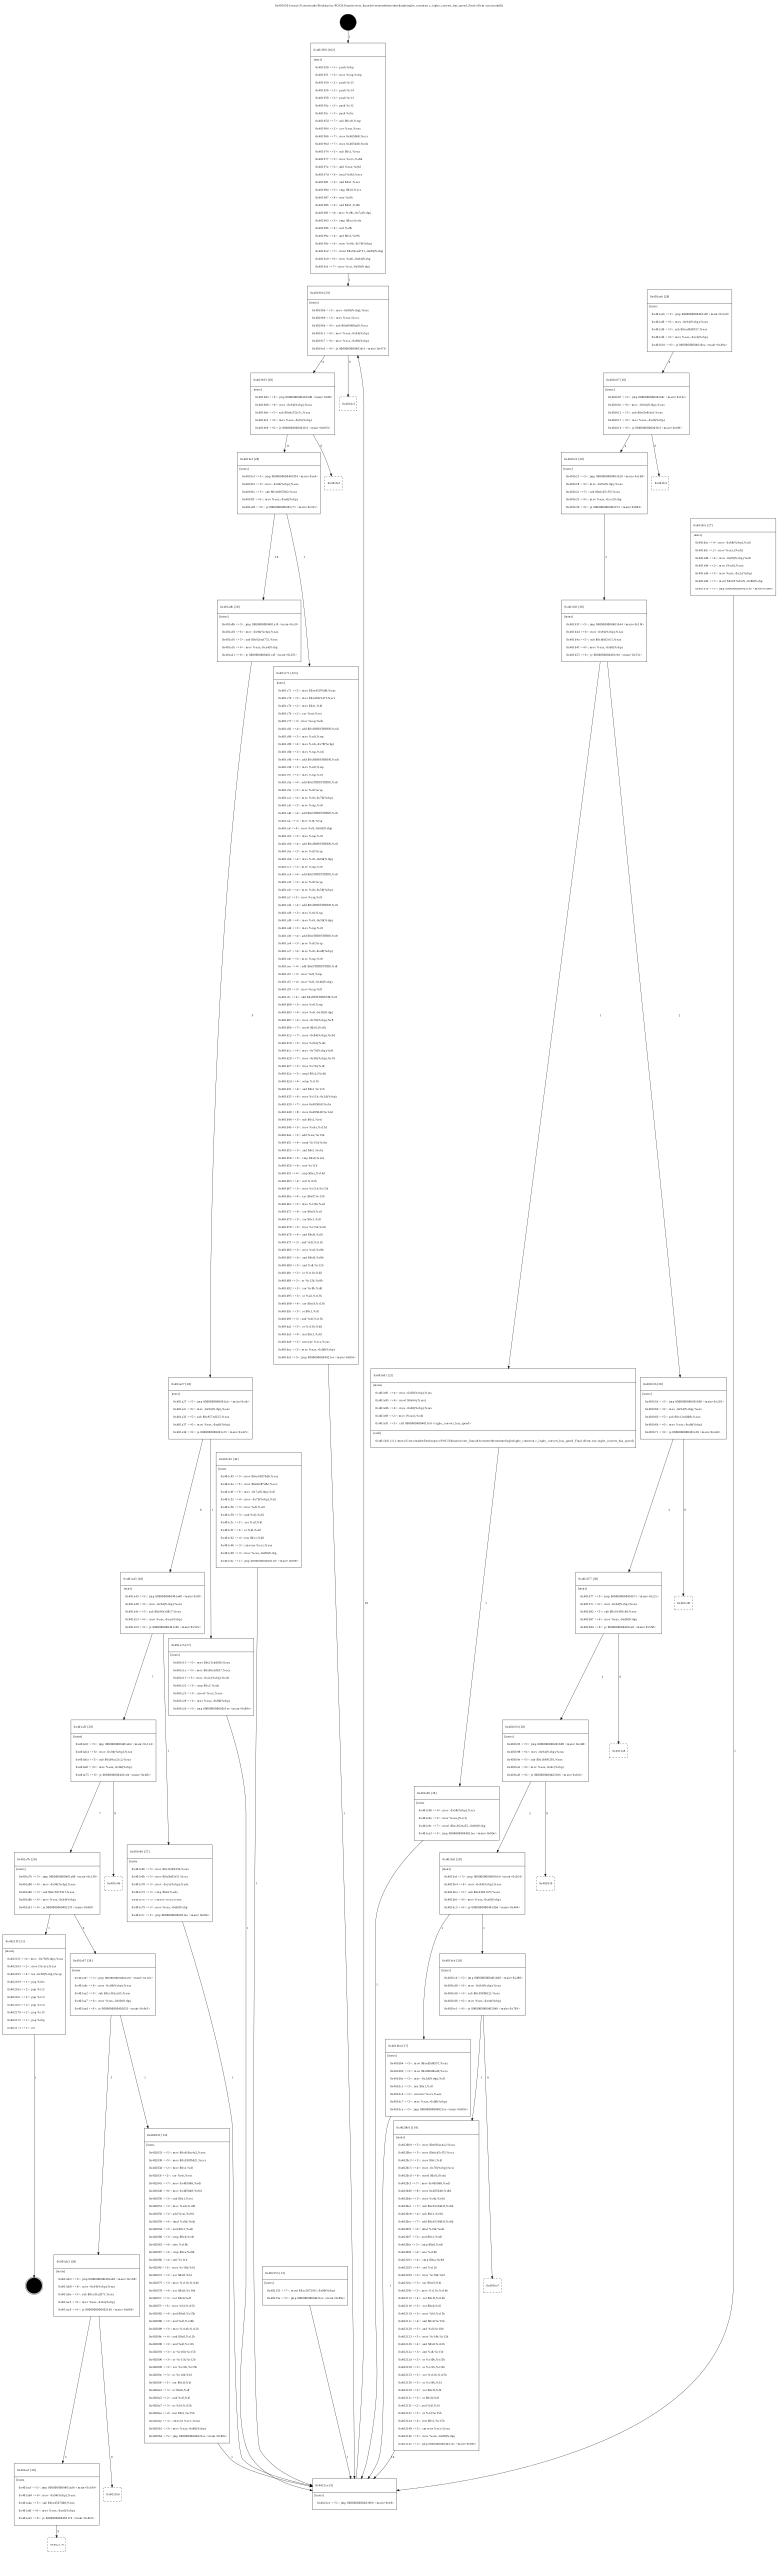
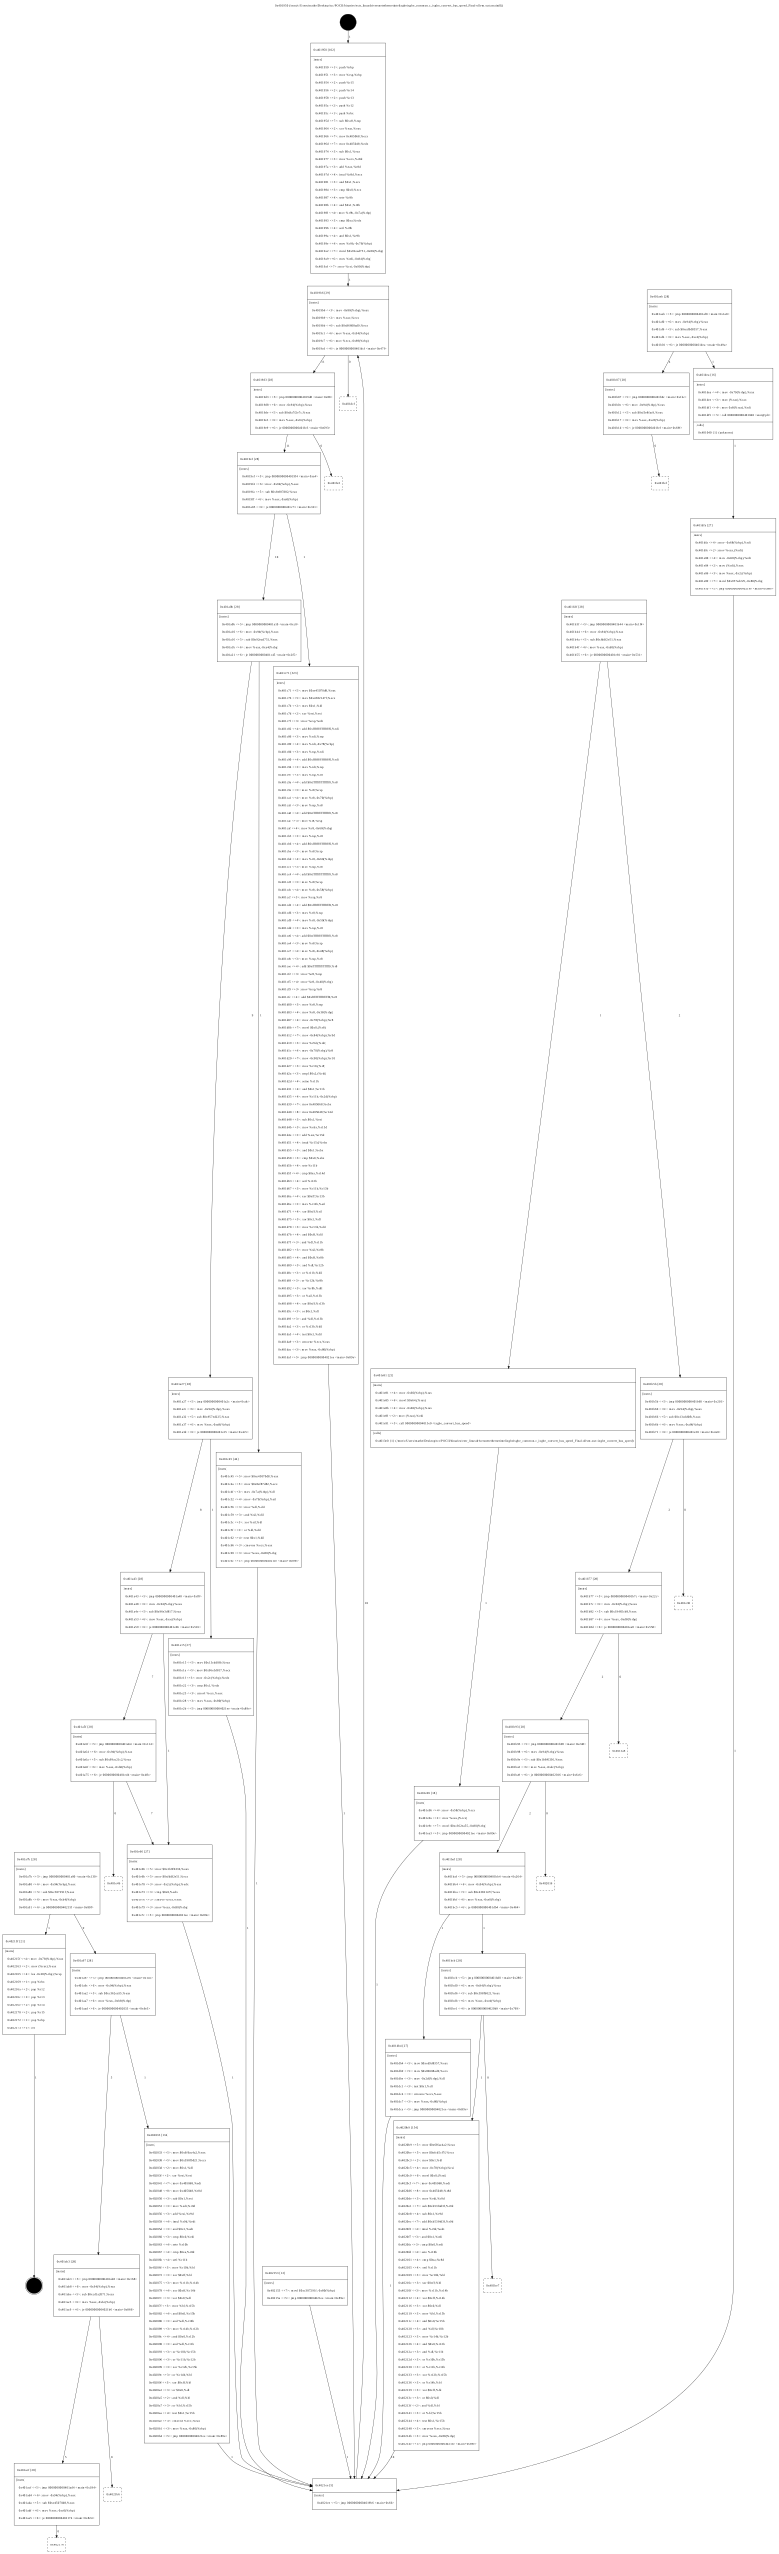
none -> (733, 404)
(604, 483) -> none
none -> (259, 1056)
(86, 1816) -> (139, 1812)
